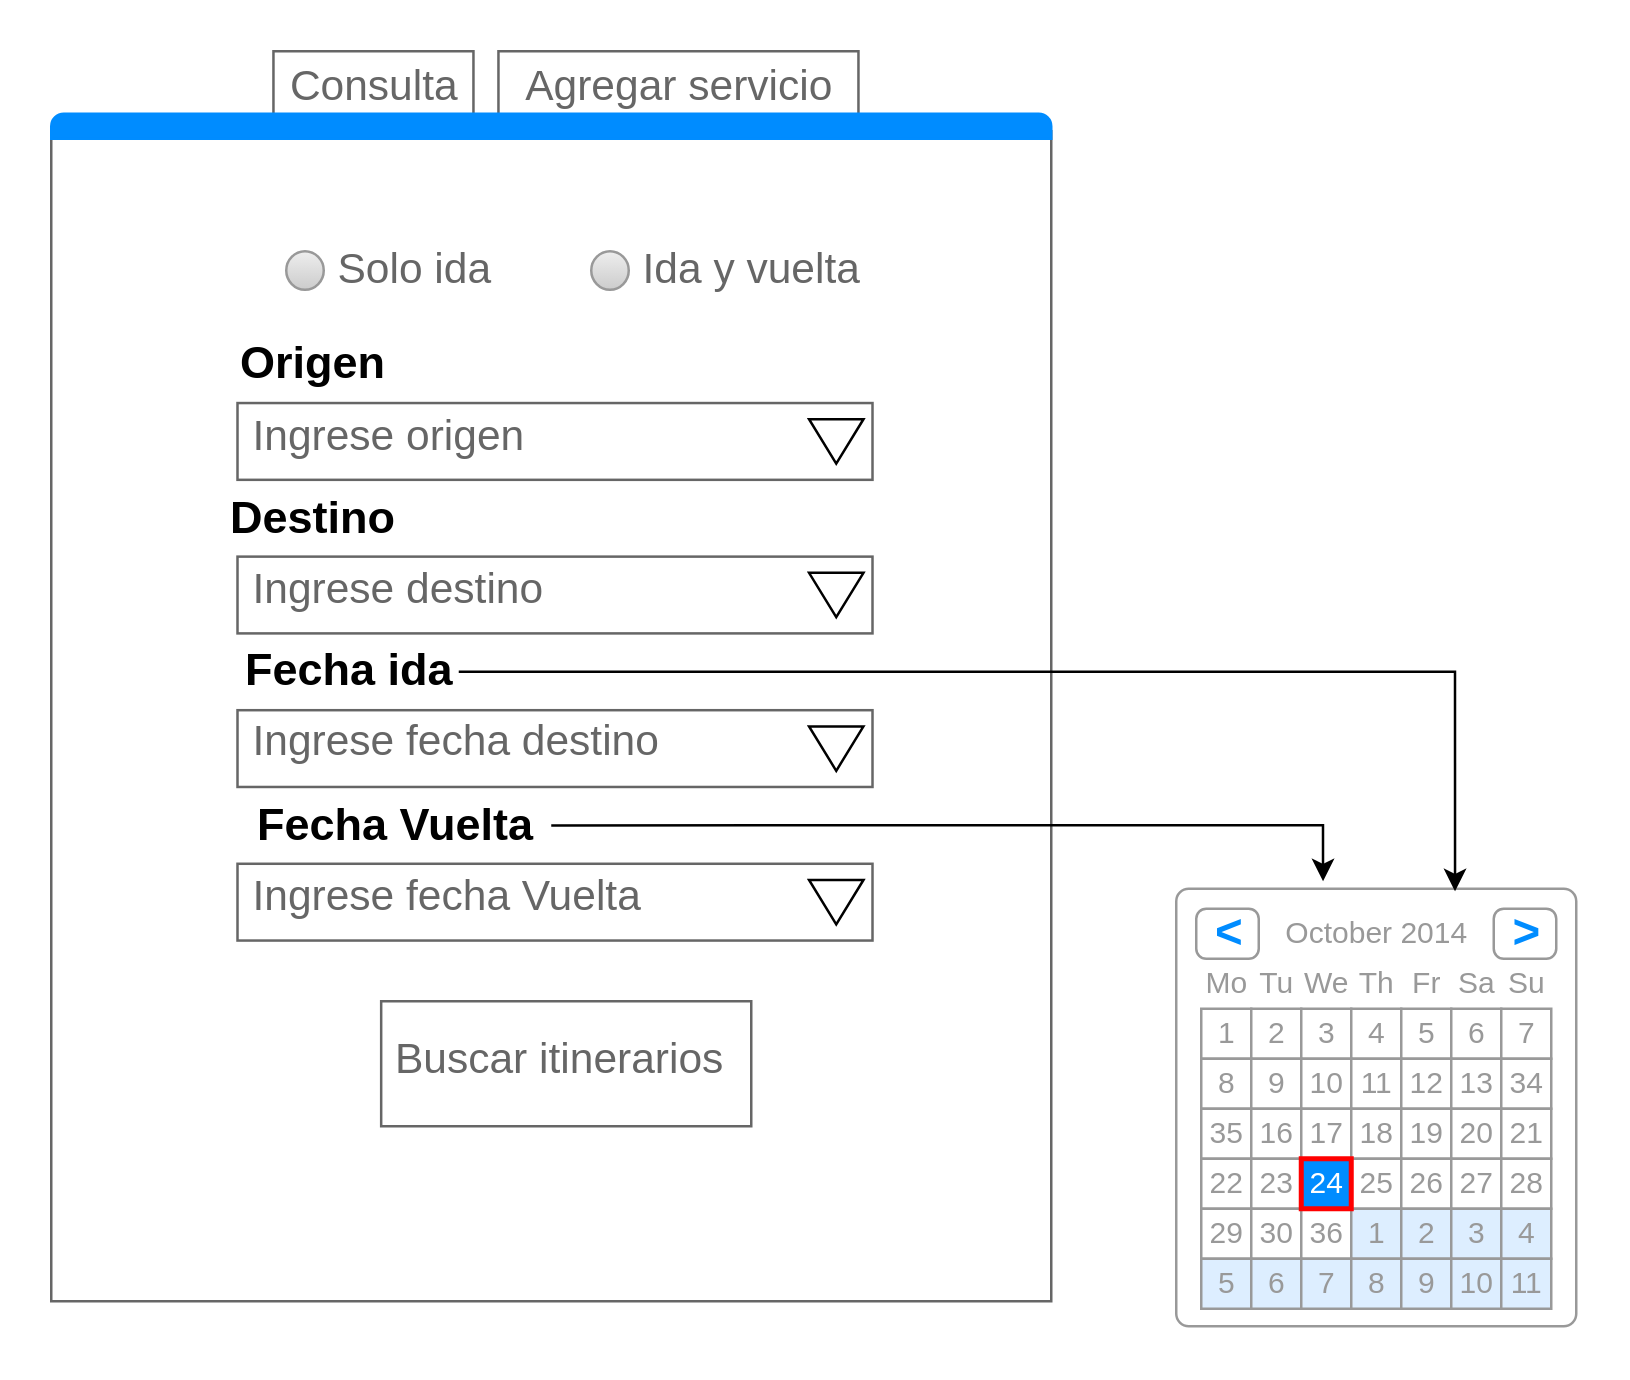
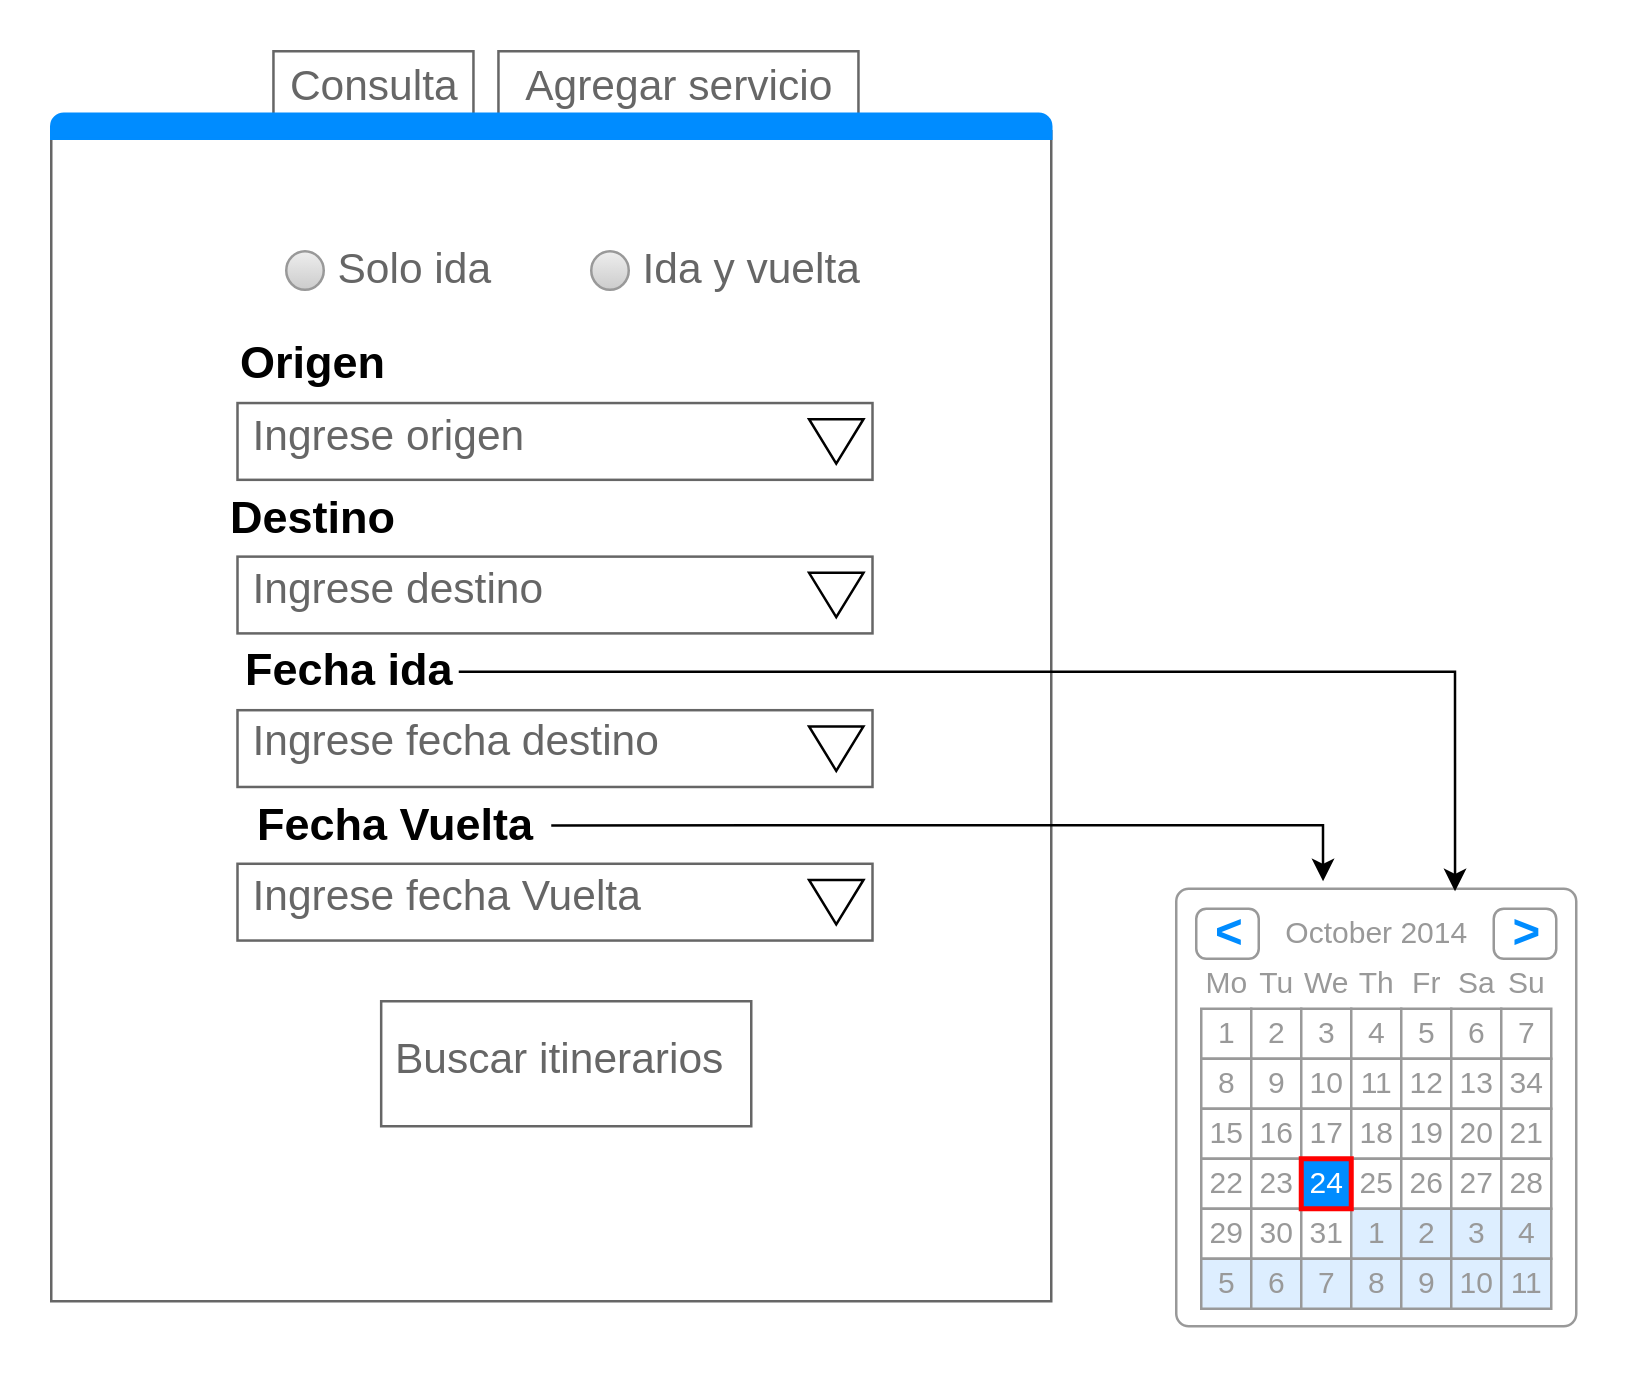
(1228, 1134) -> (1228, 1134)
(1328, 1234) -> (1328, 1234)
